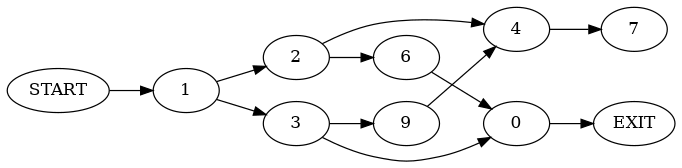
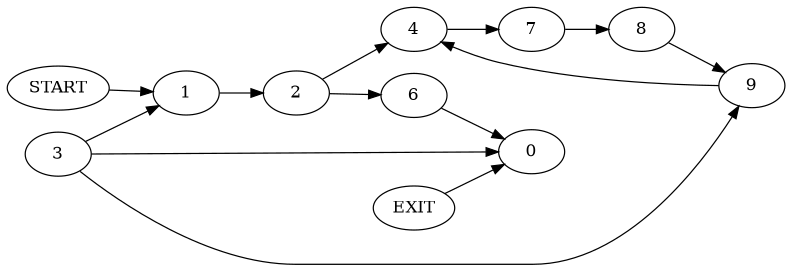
none -> (642, 29)
(236, 105) -> (117, 126)
(565, 124) -> (469, 182)
